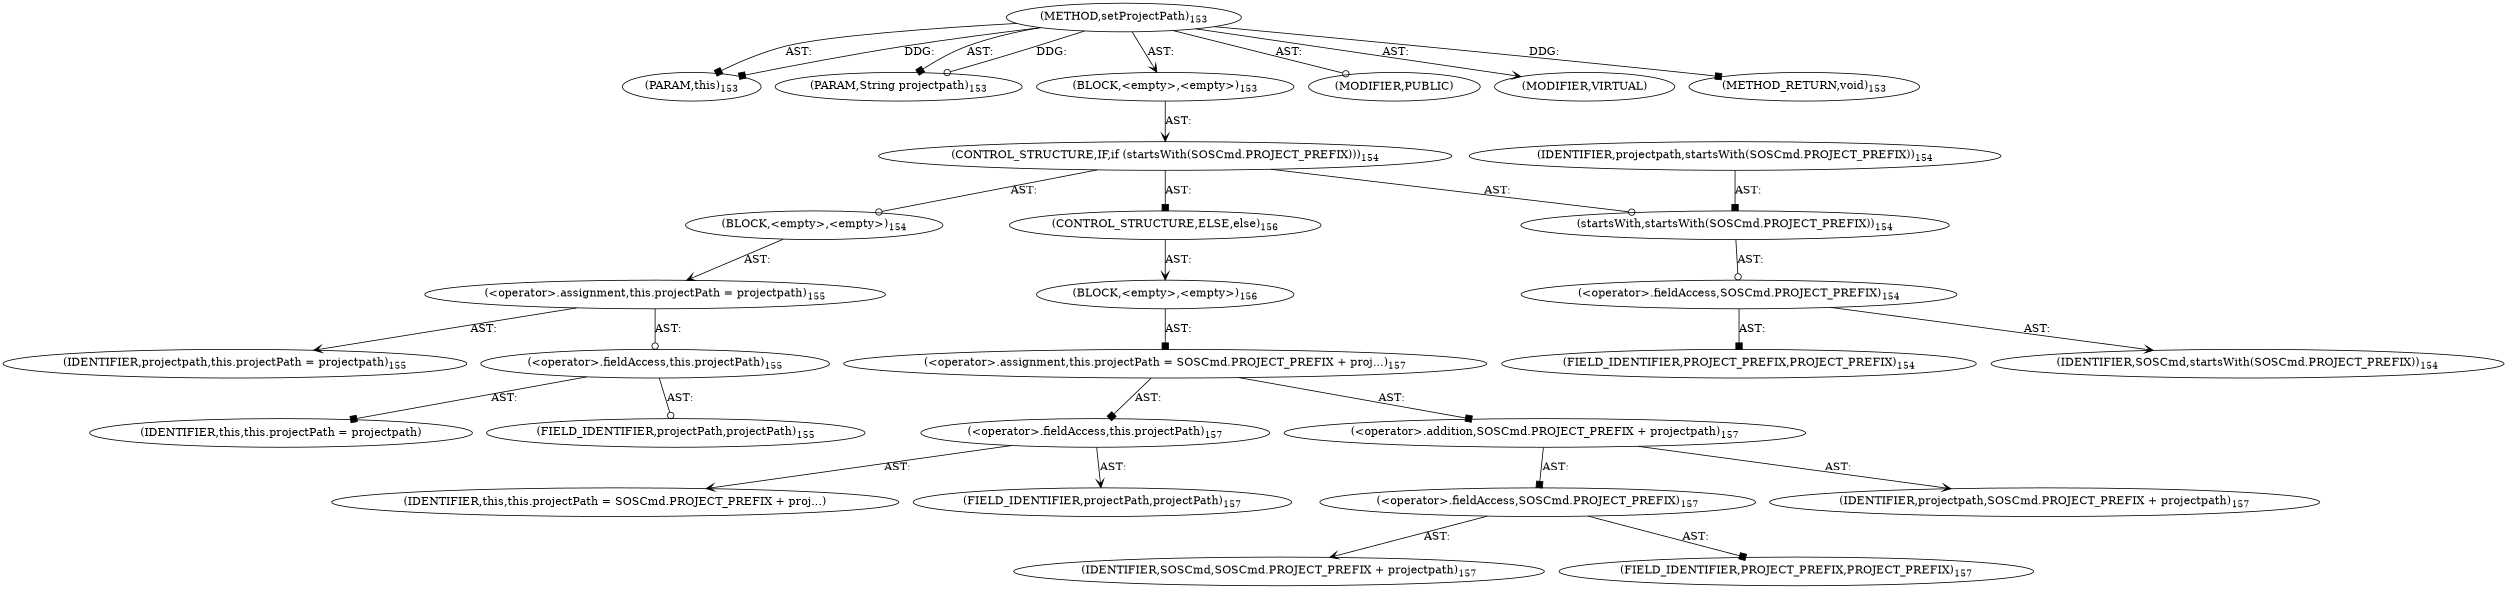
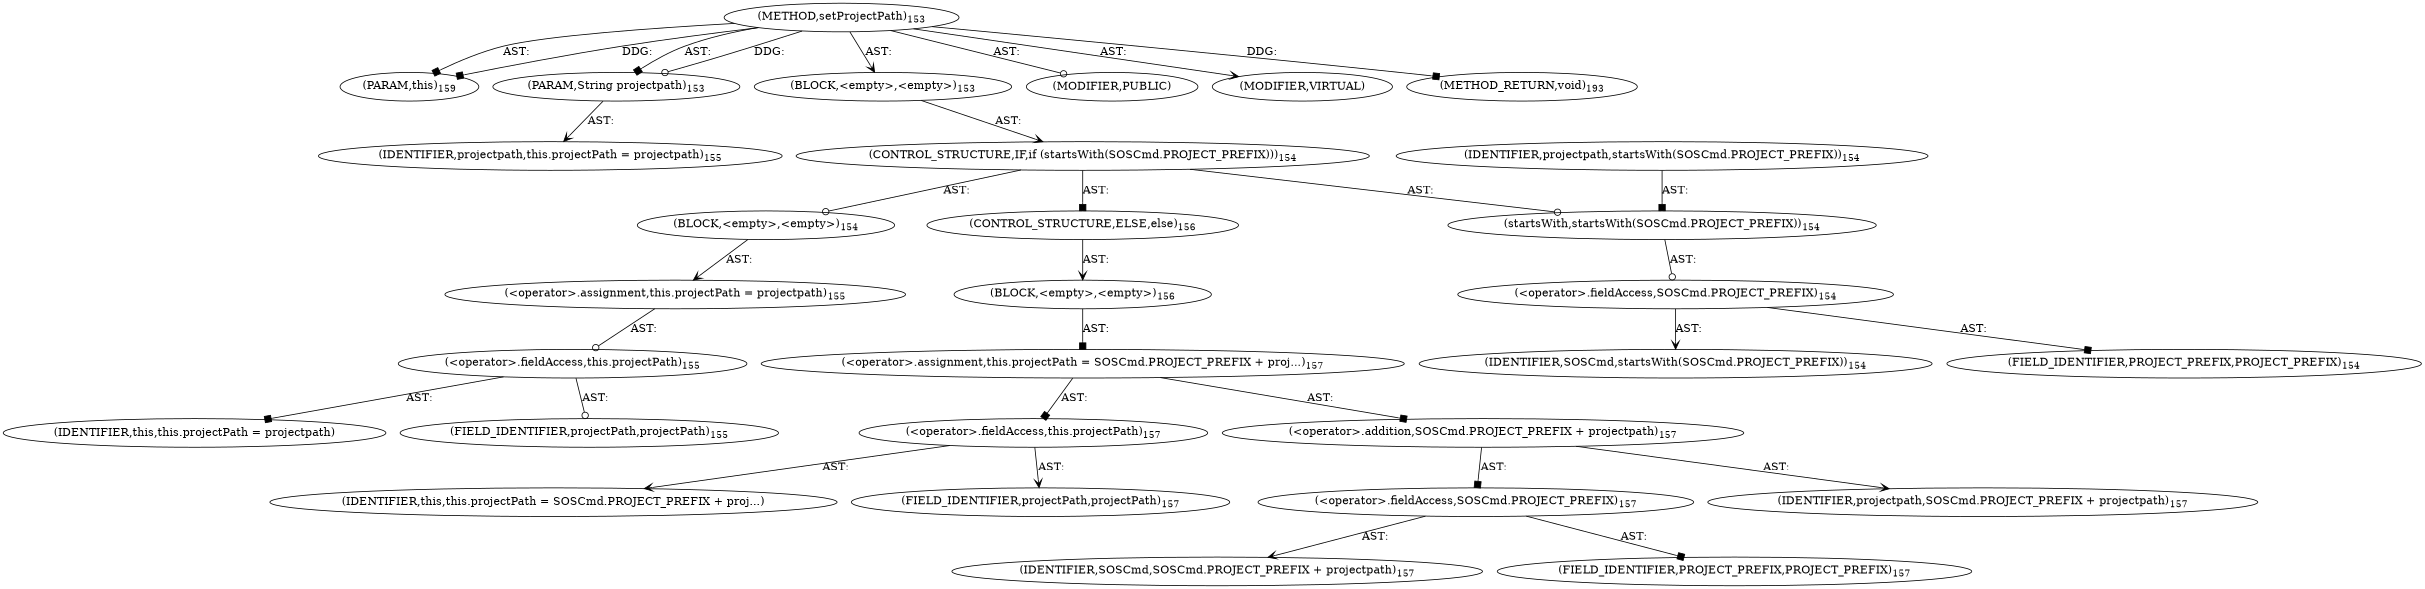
(730, 86) -> (447, 86)
(1878, 86) -> (1595, 86)
(449, 328) -> (586, 118)
